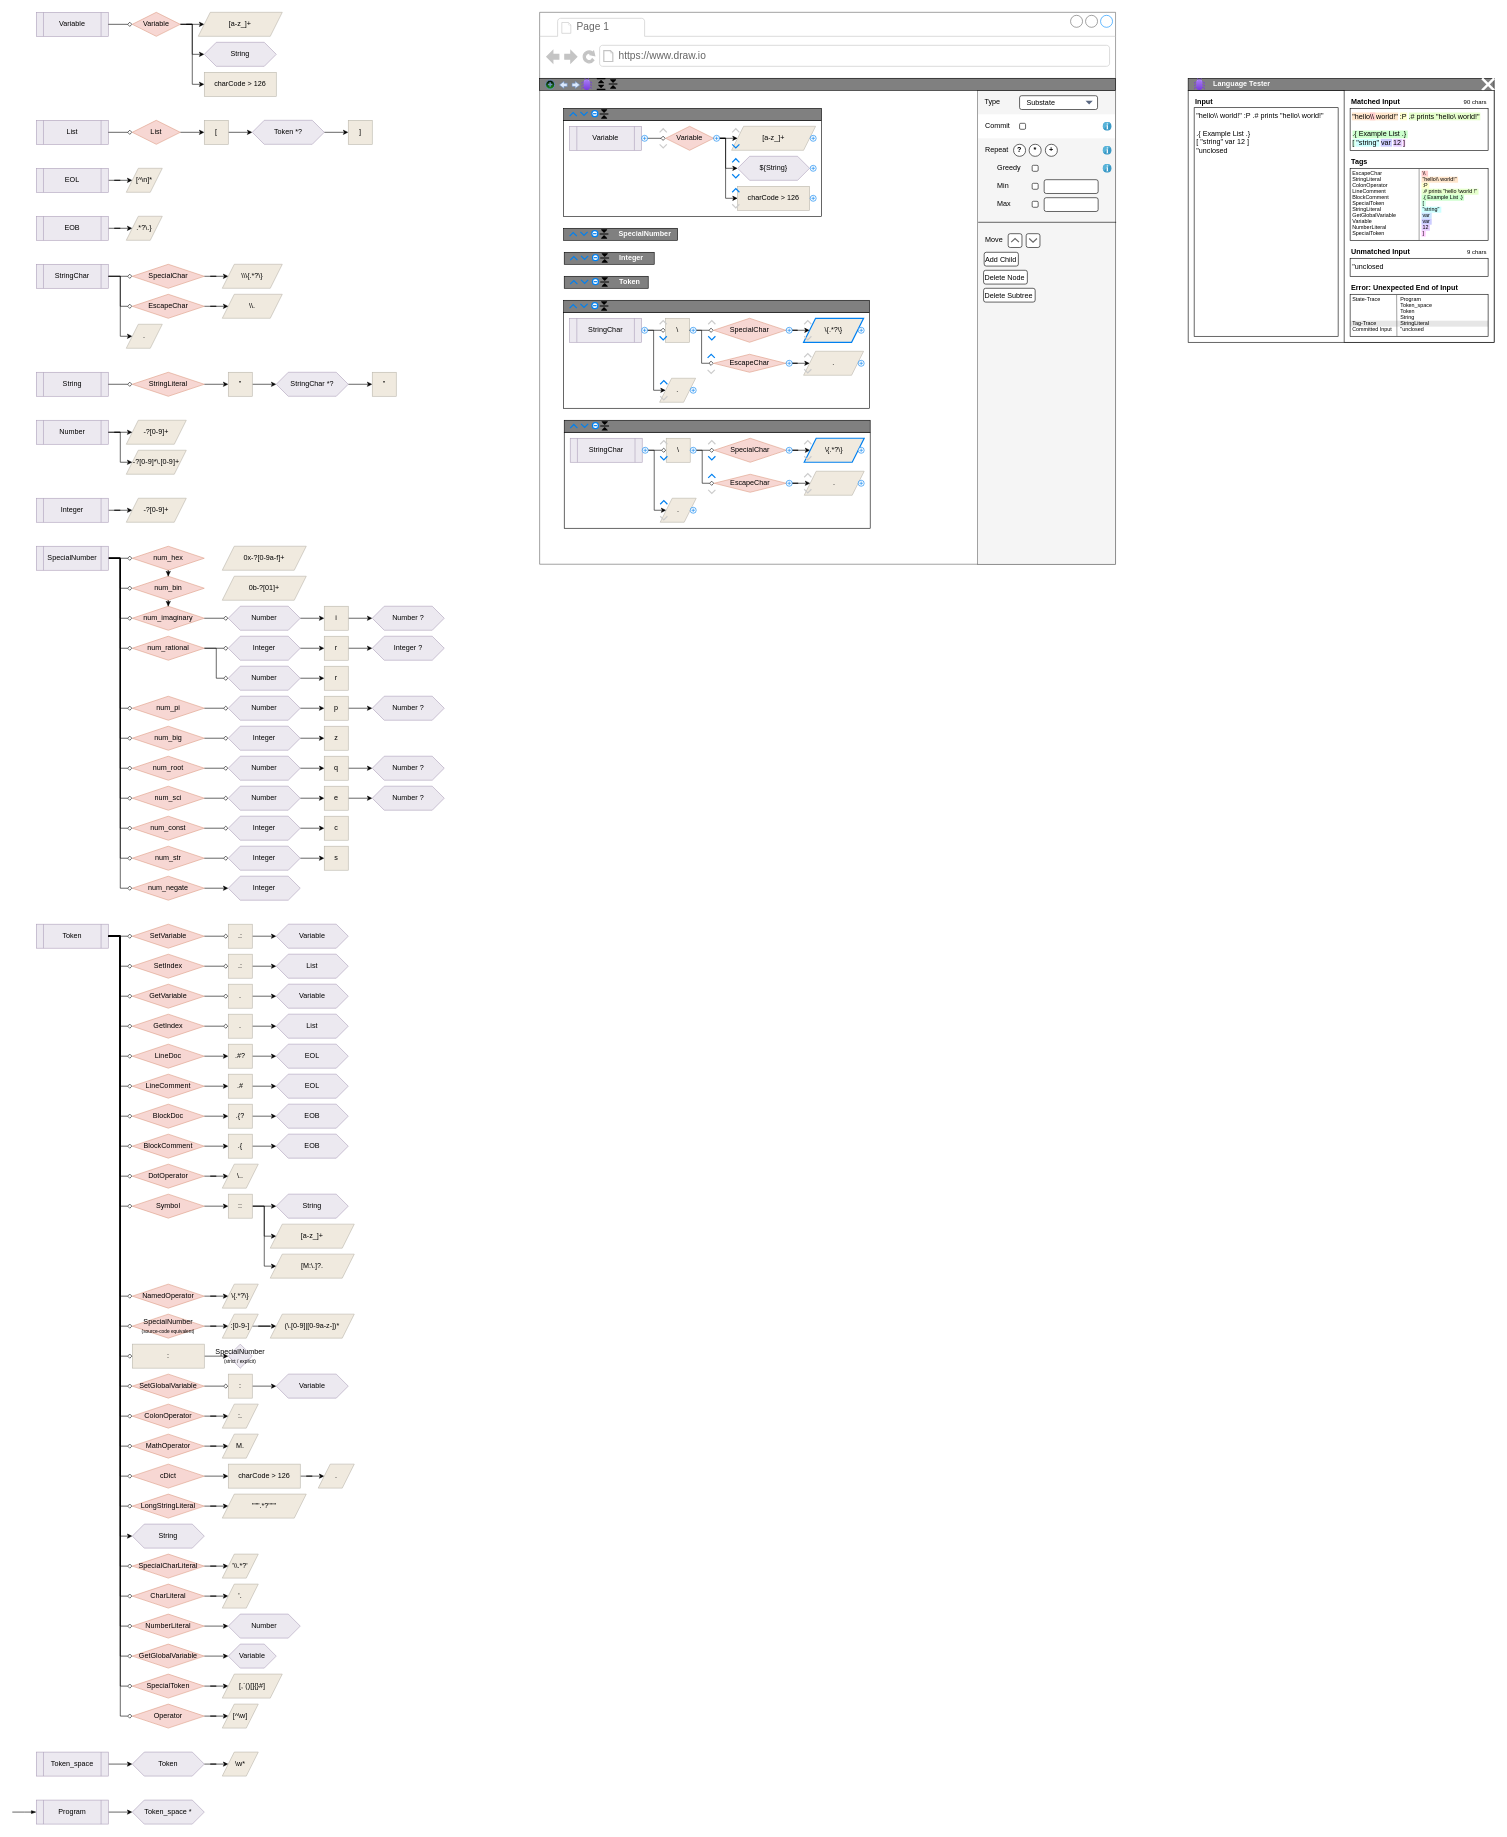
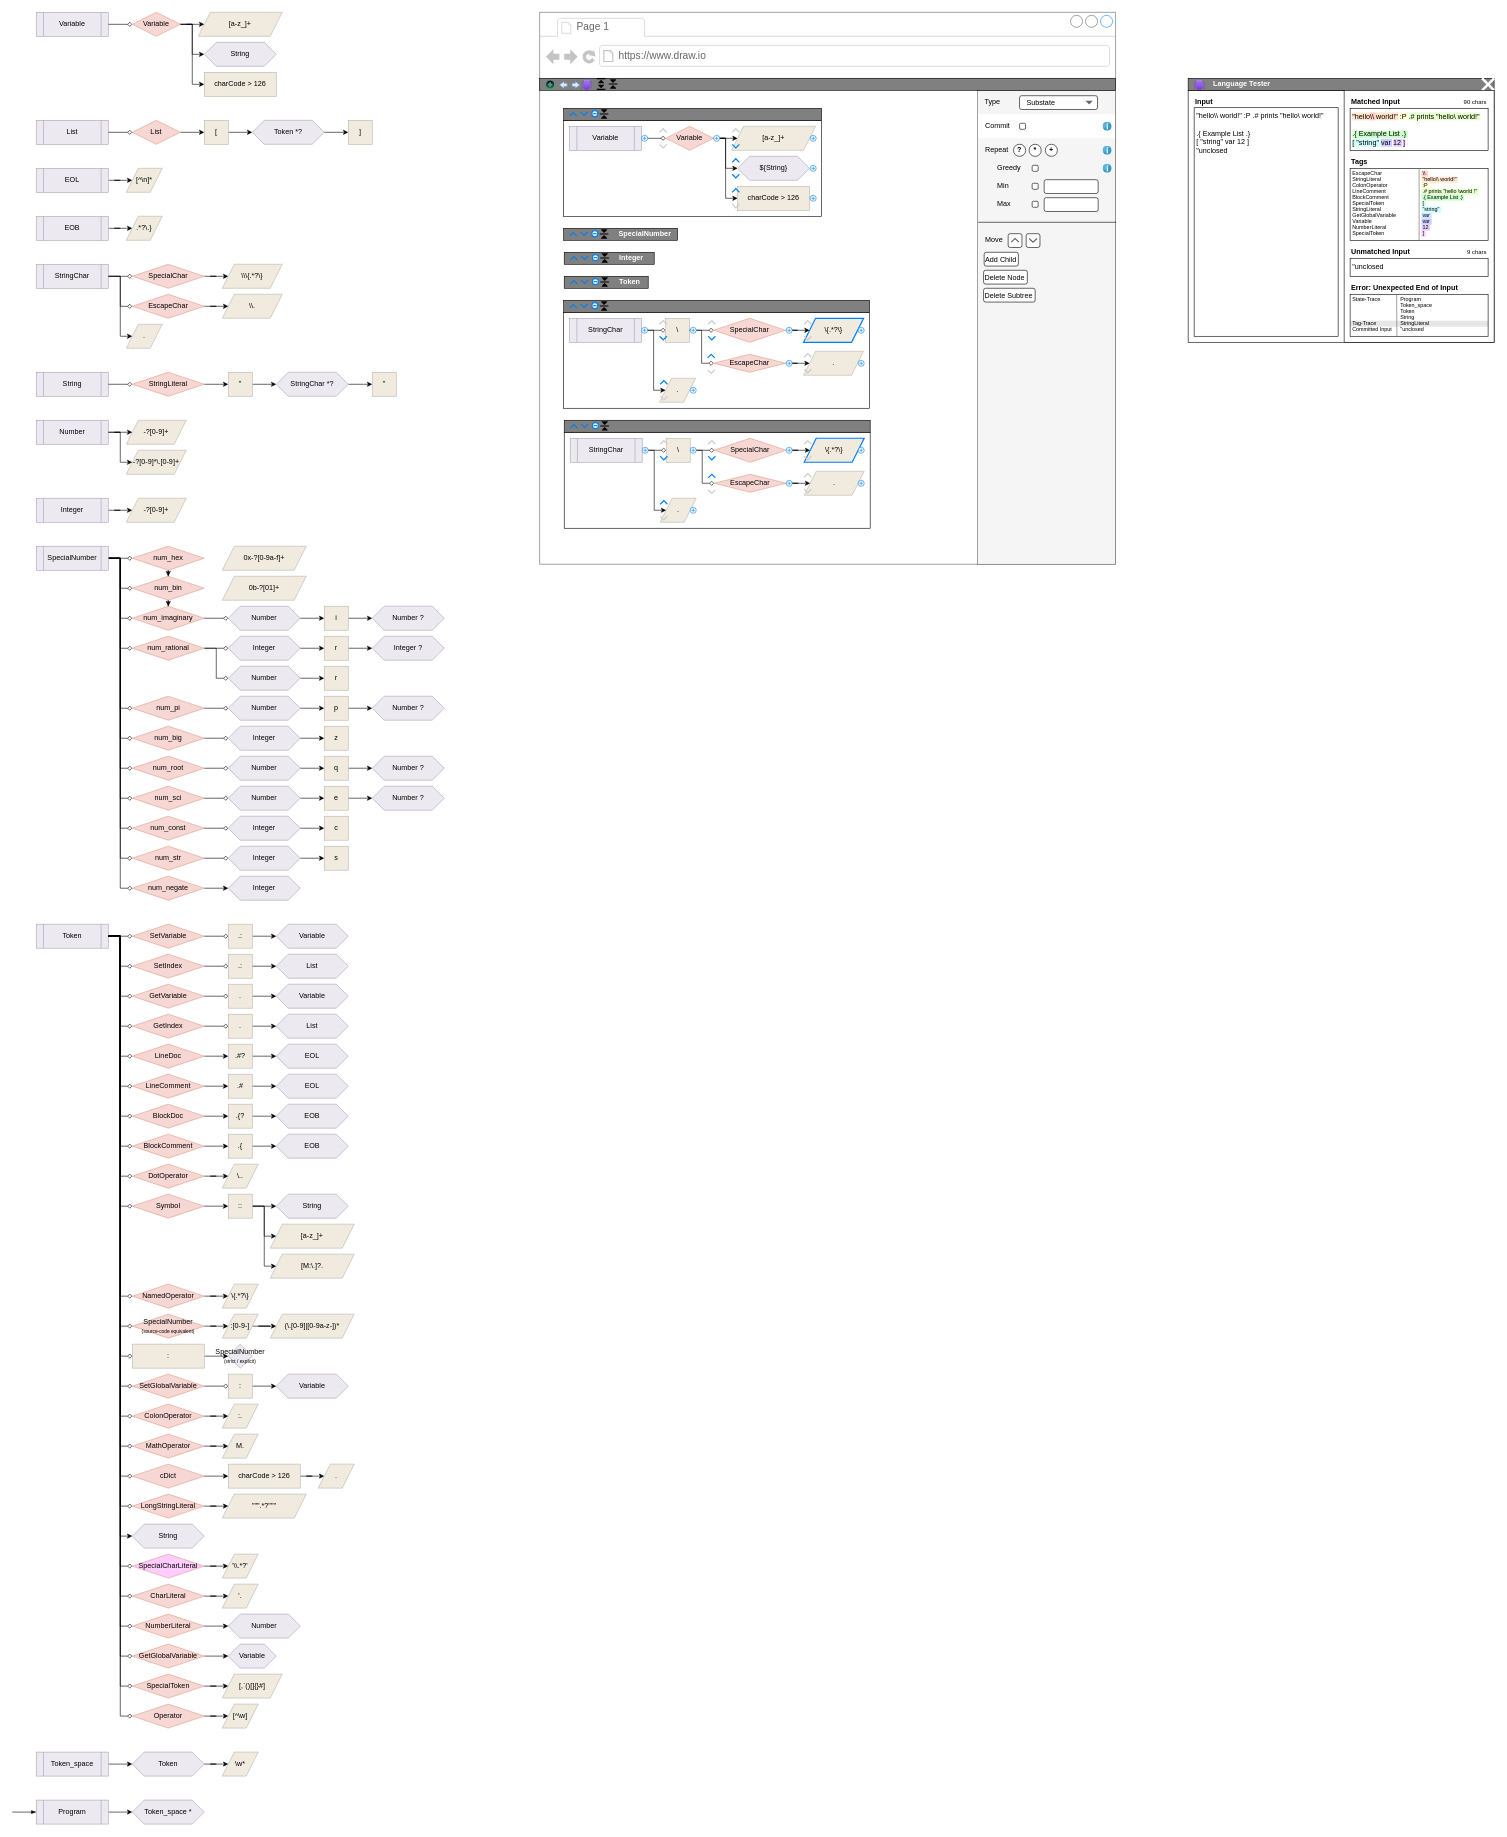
(168, 1566) -> (168, 1566)
